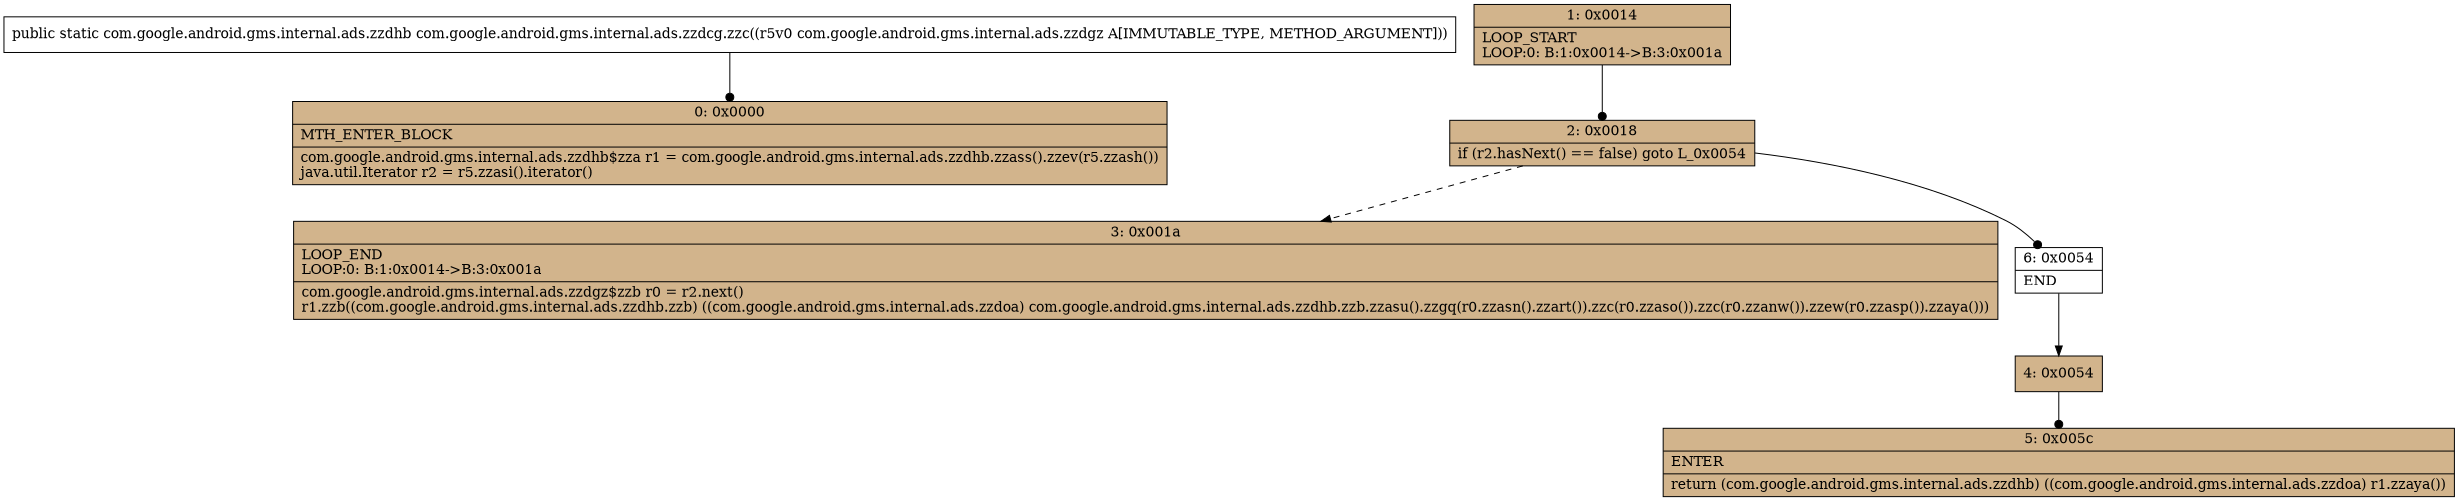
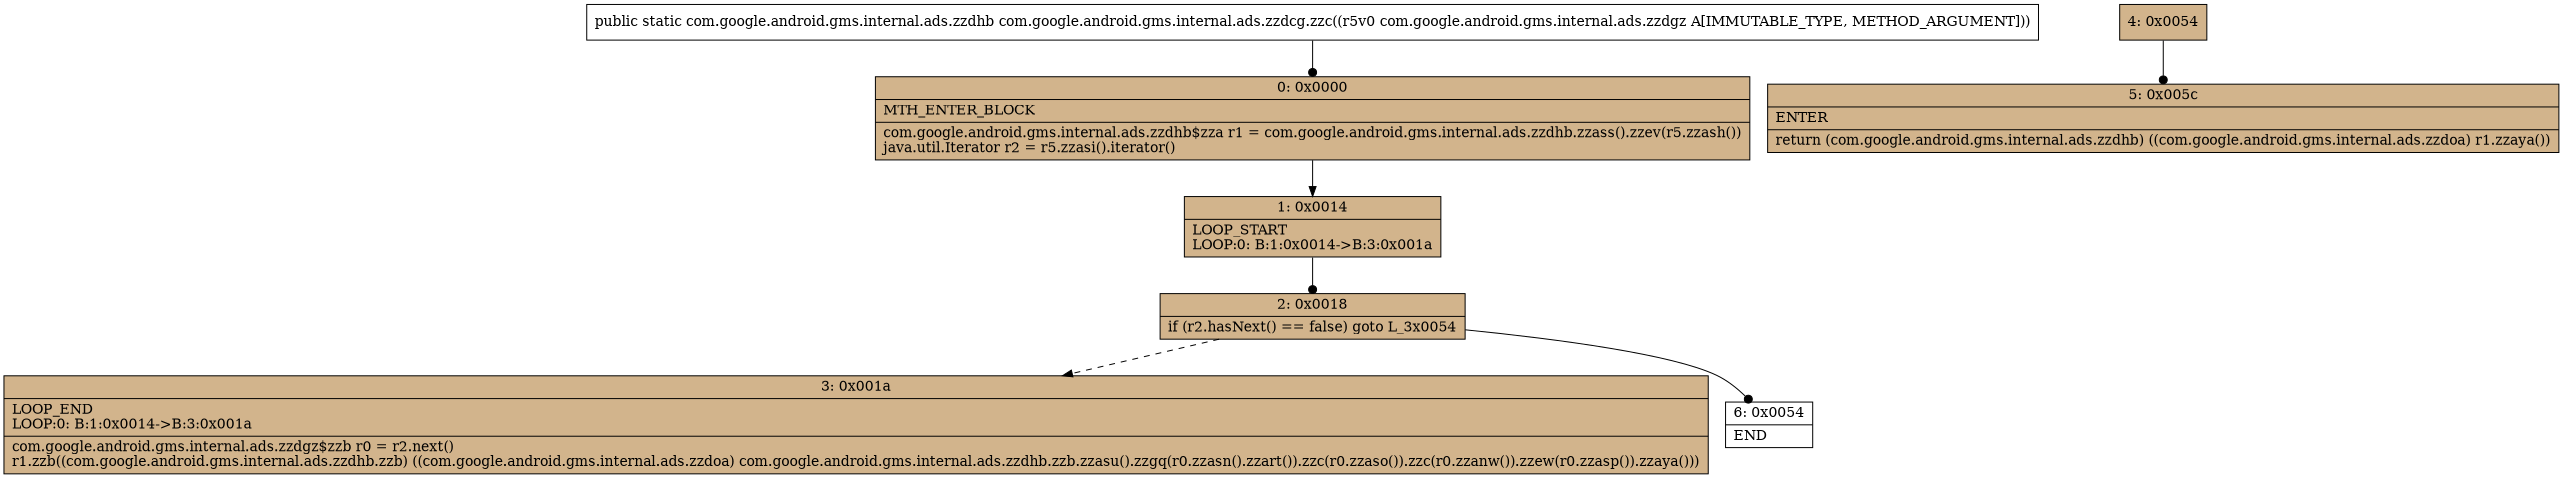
(1602, 154) -> (1313, 327)
none -> (1313, 173)
(2059, 320) -> none
